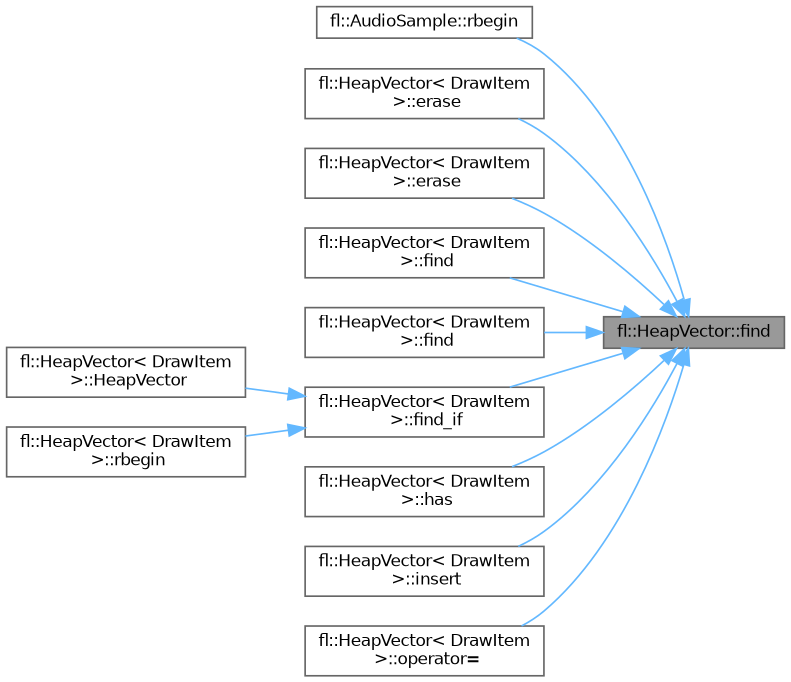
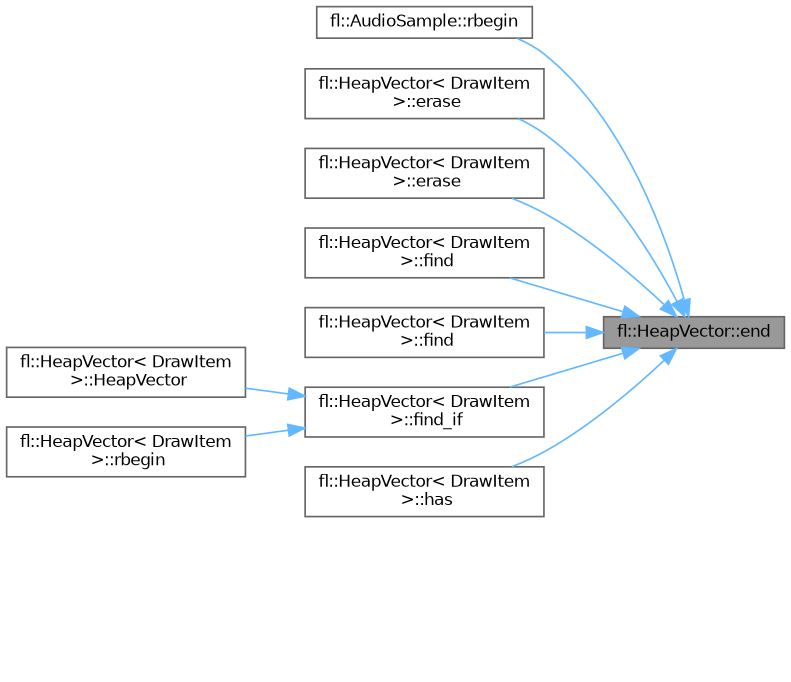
(694, 332) -> (694, 332)
(425, 571) -> none
(425, 651) -> none
